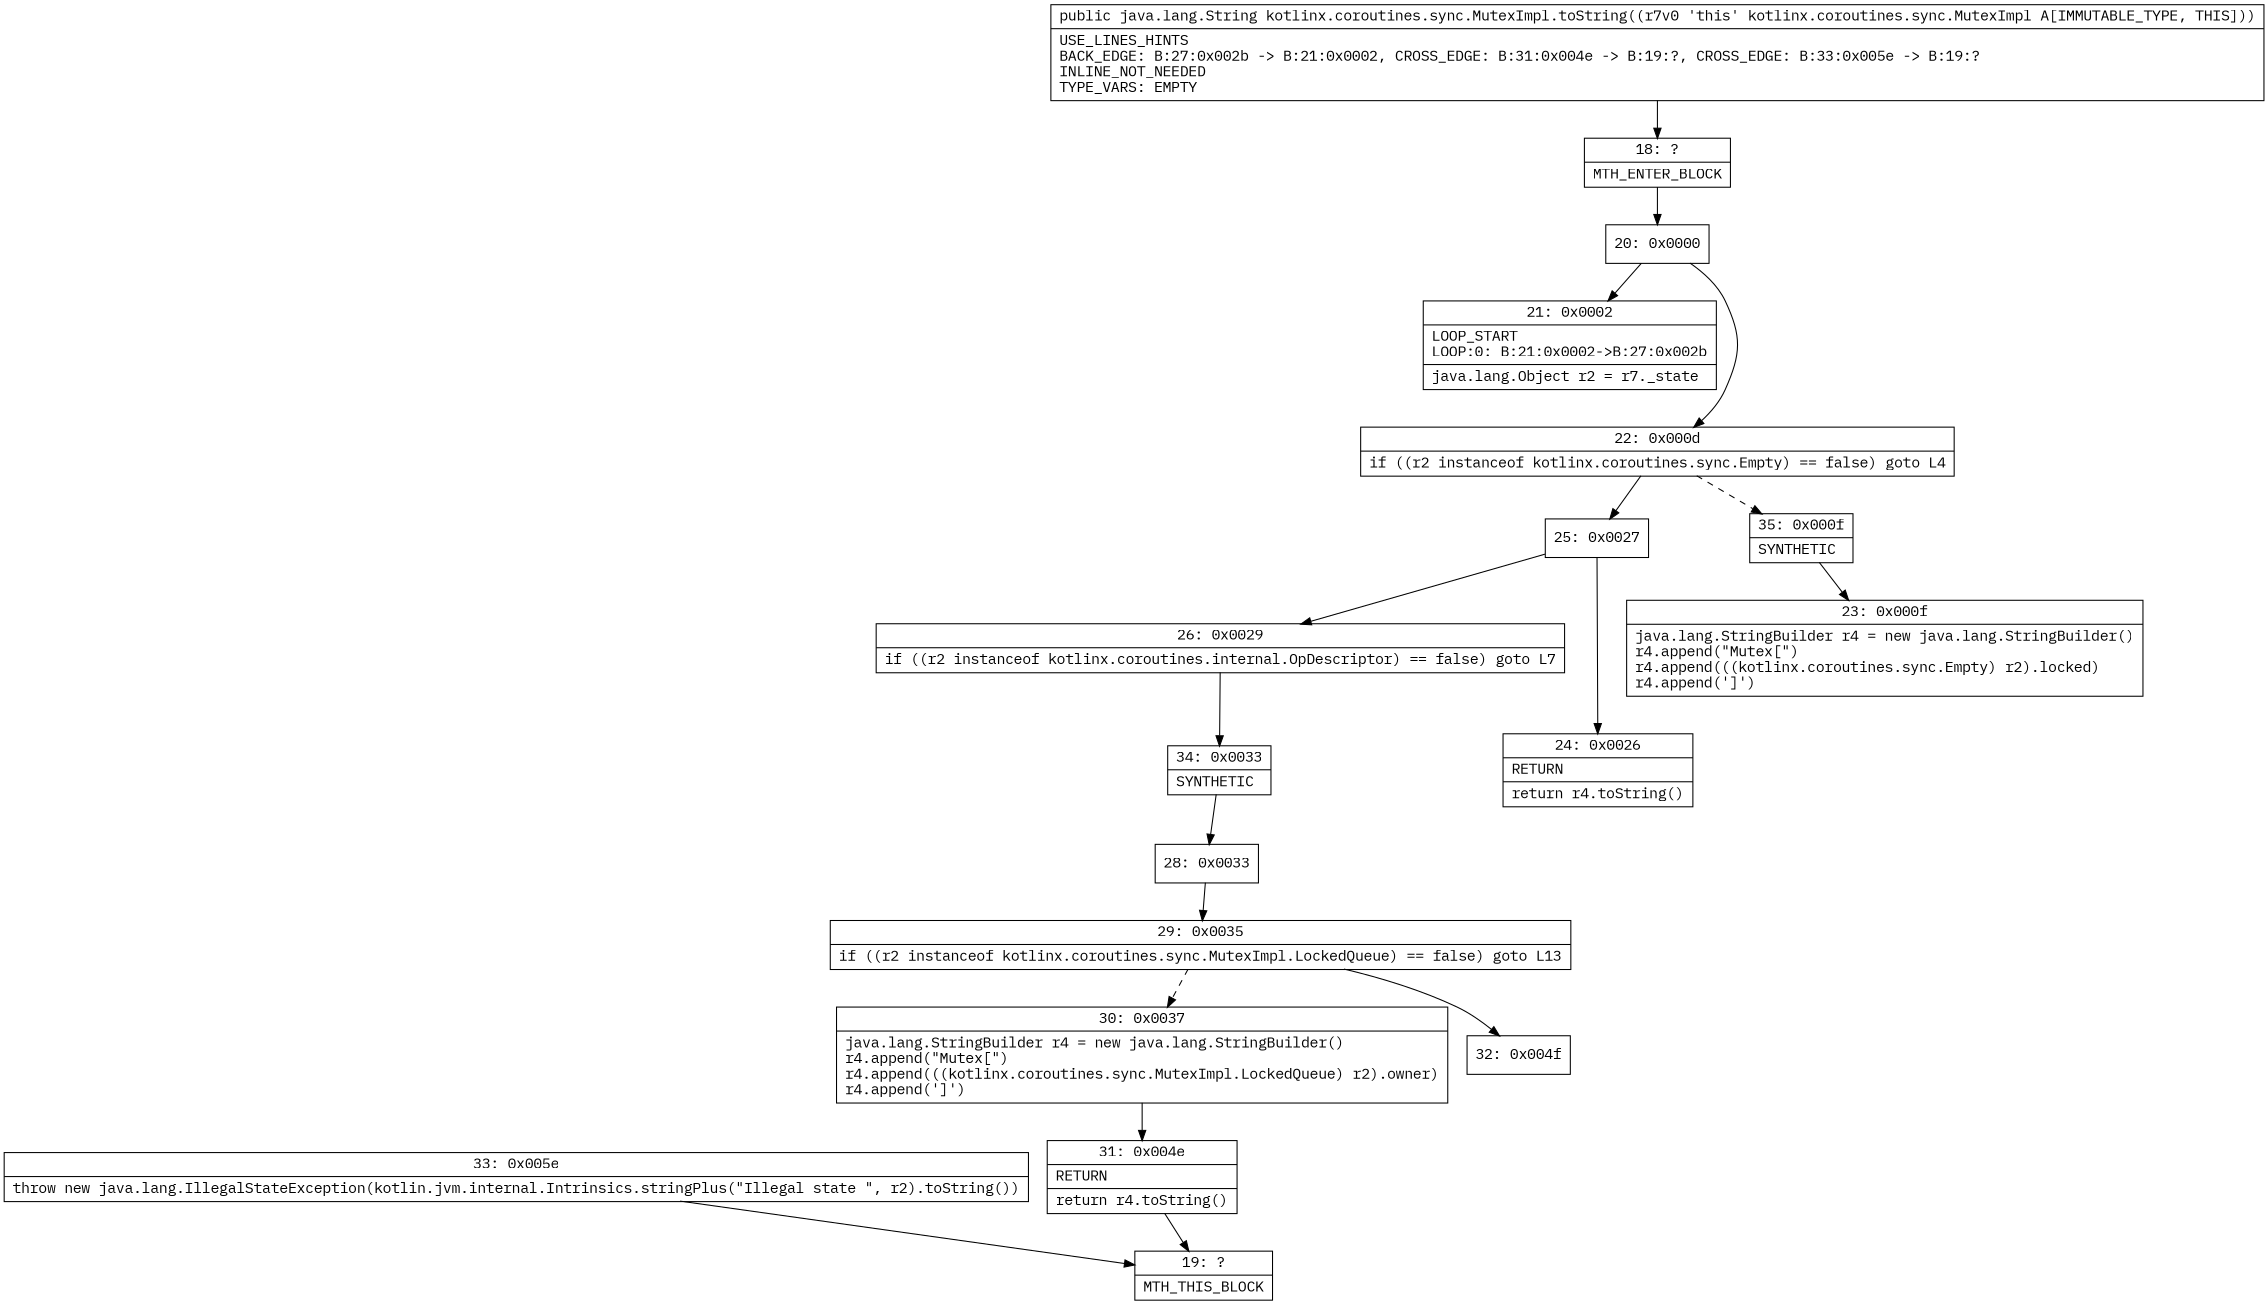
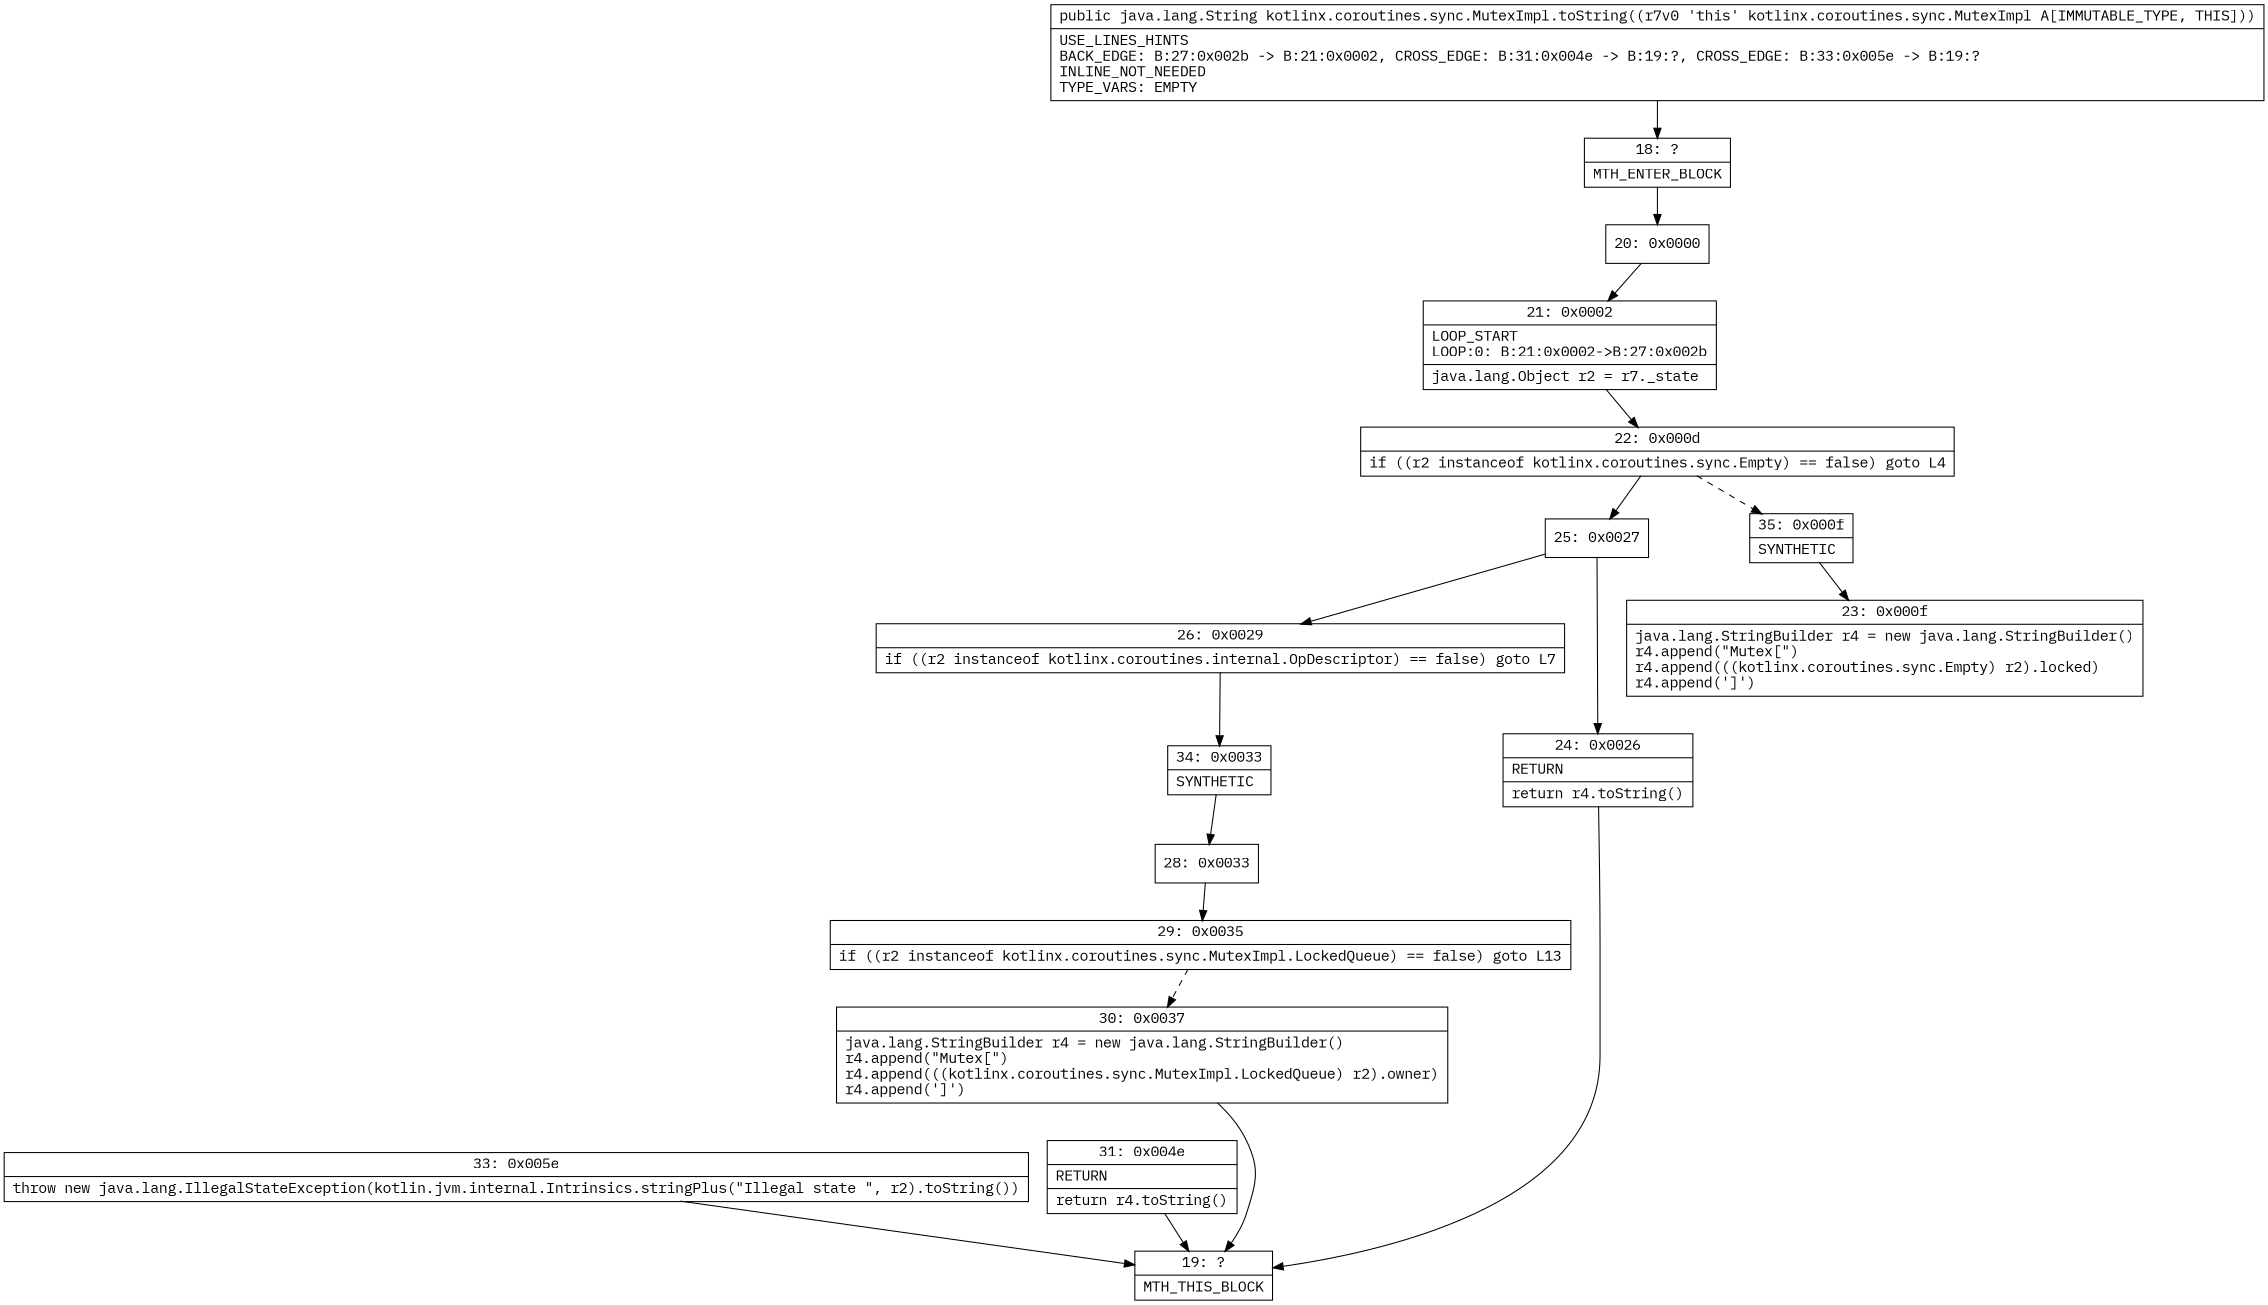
(1737, 339) -> (1619, 404)
(1519, 1055) -> none
(1142, 1116) -> (1255, 1170)
none -> (1576, 1132)
